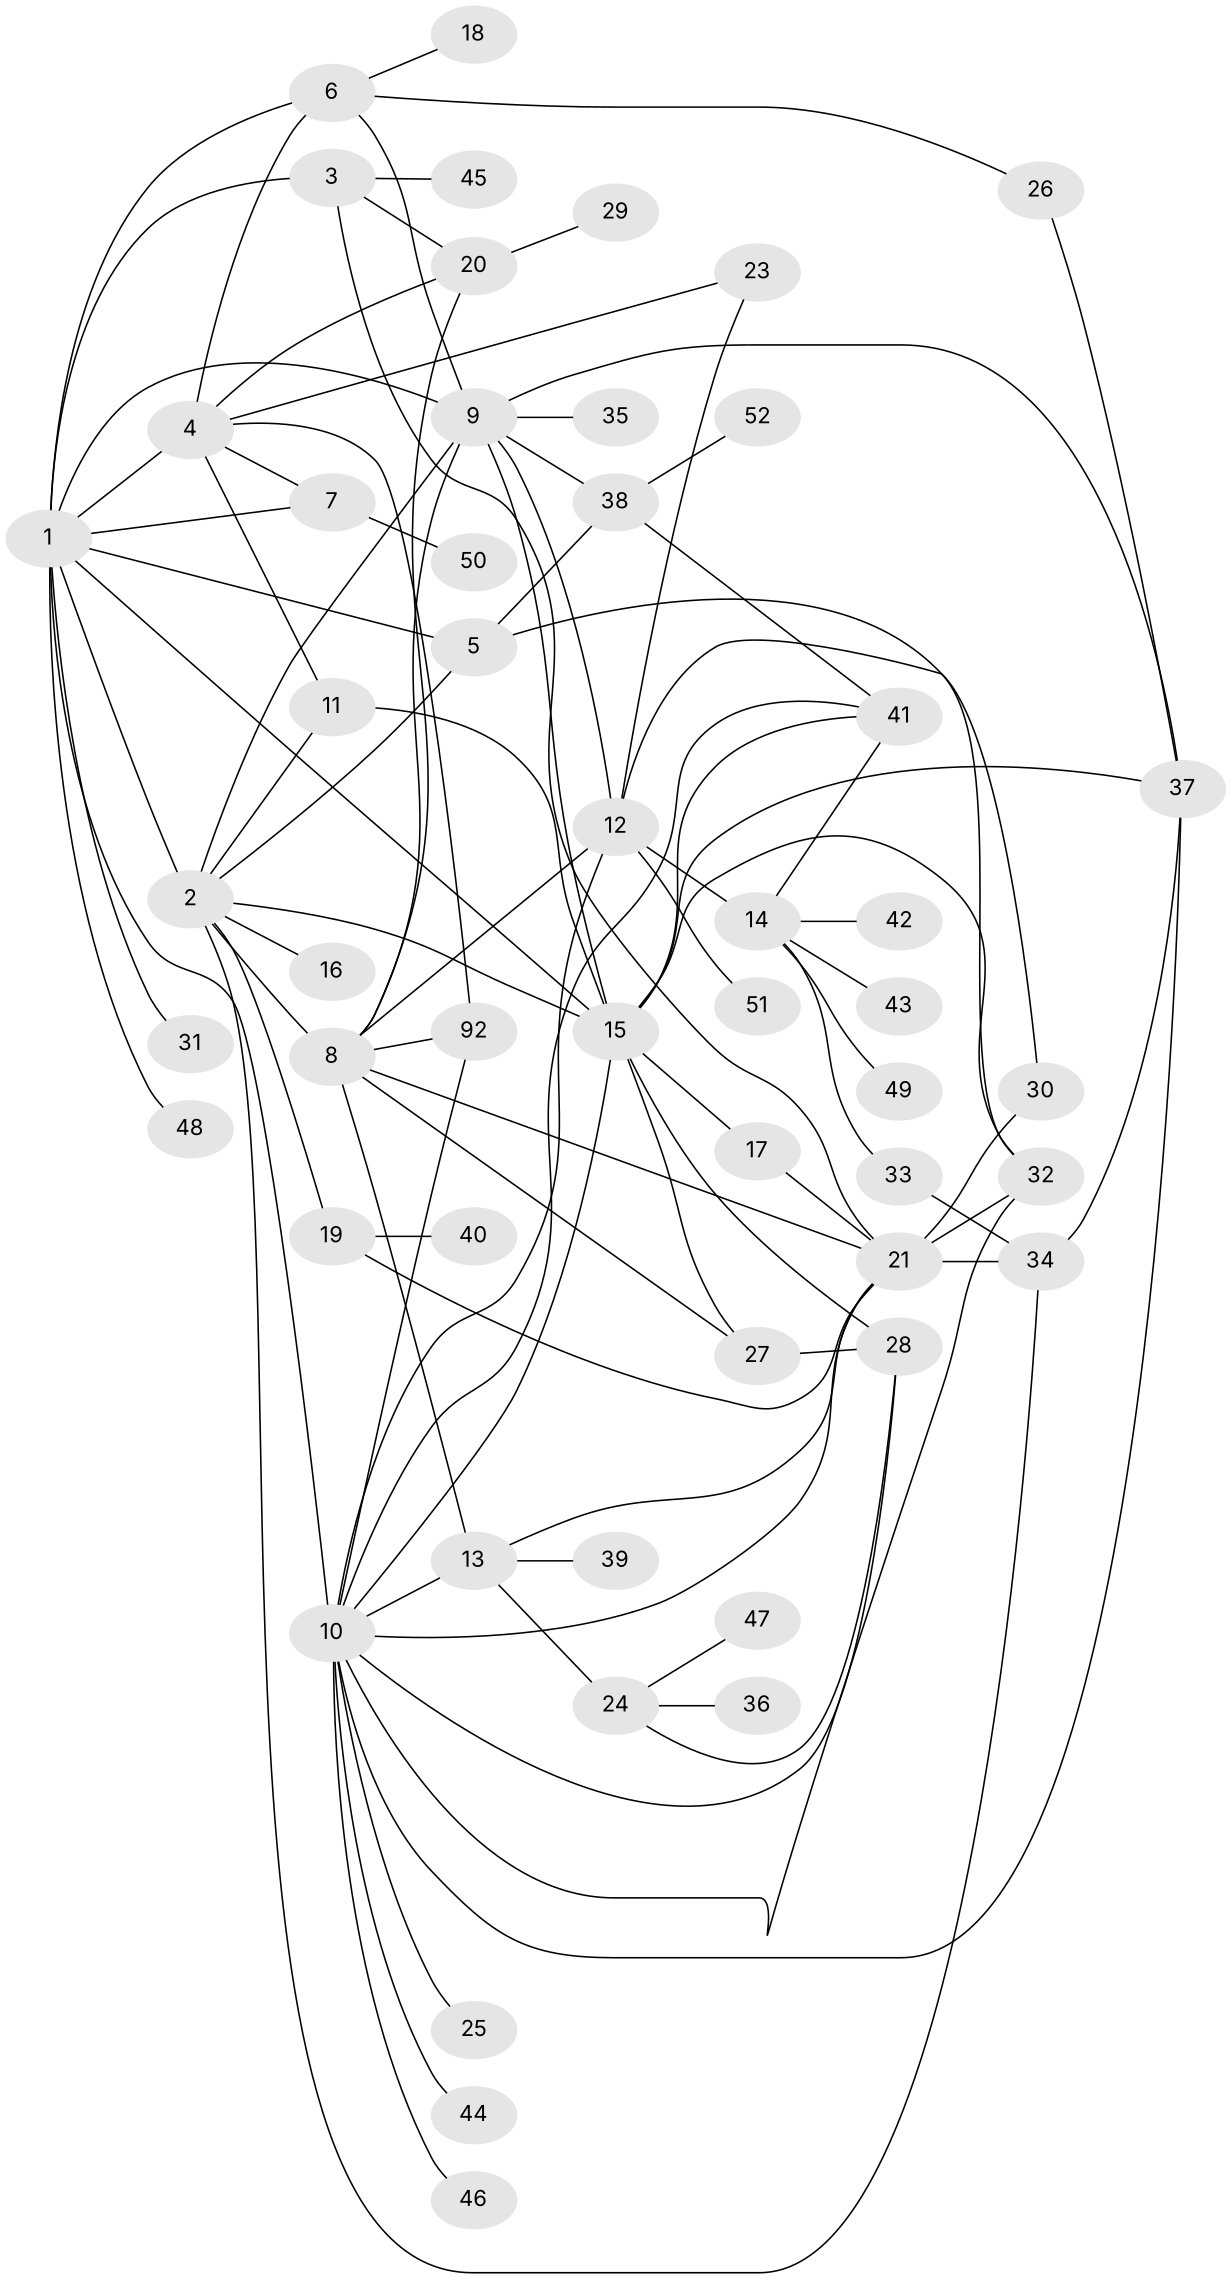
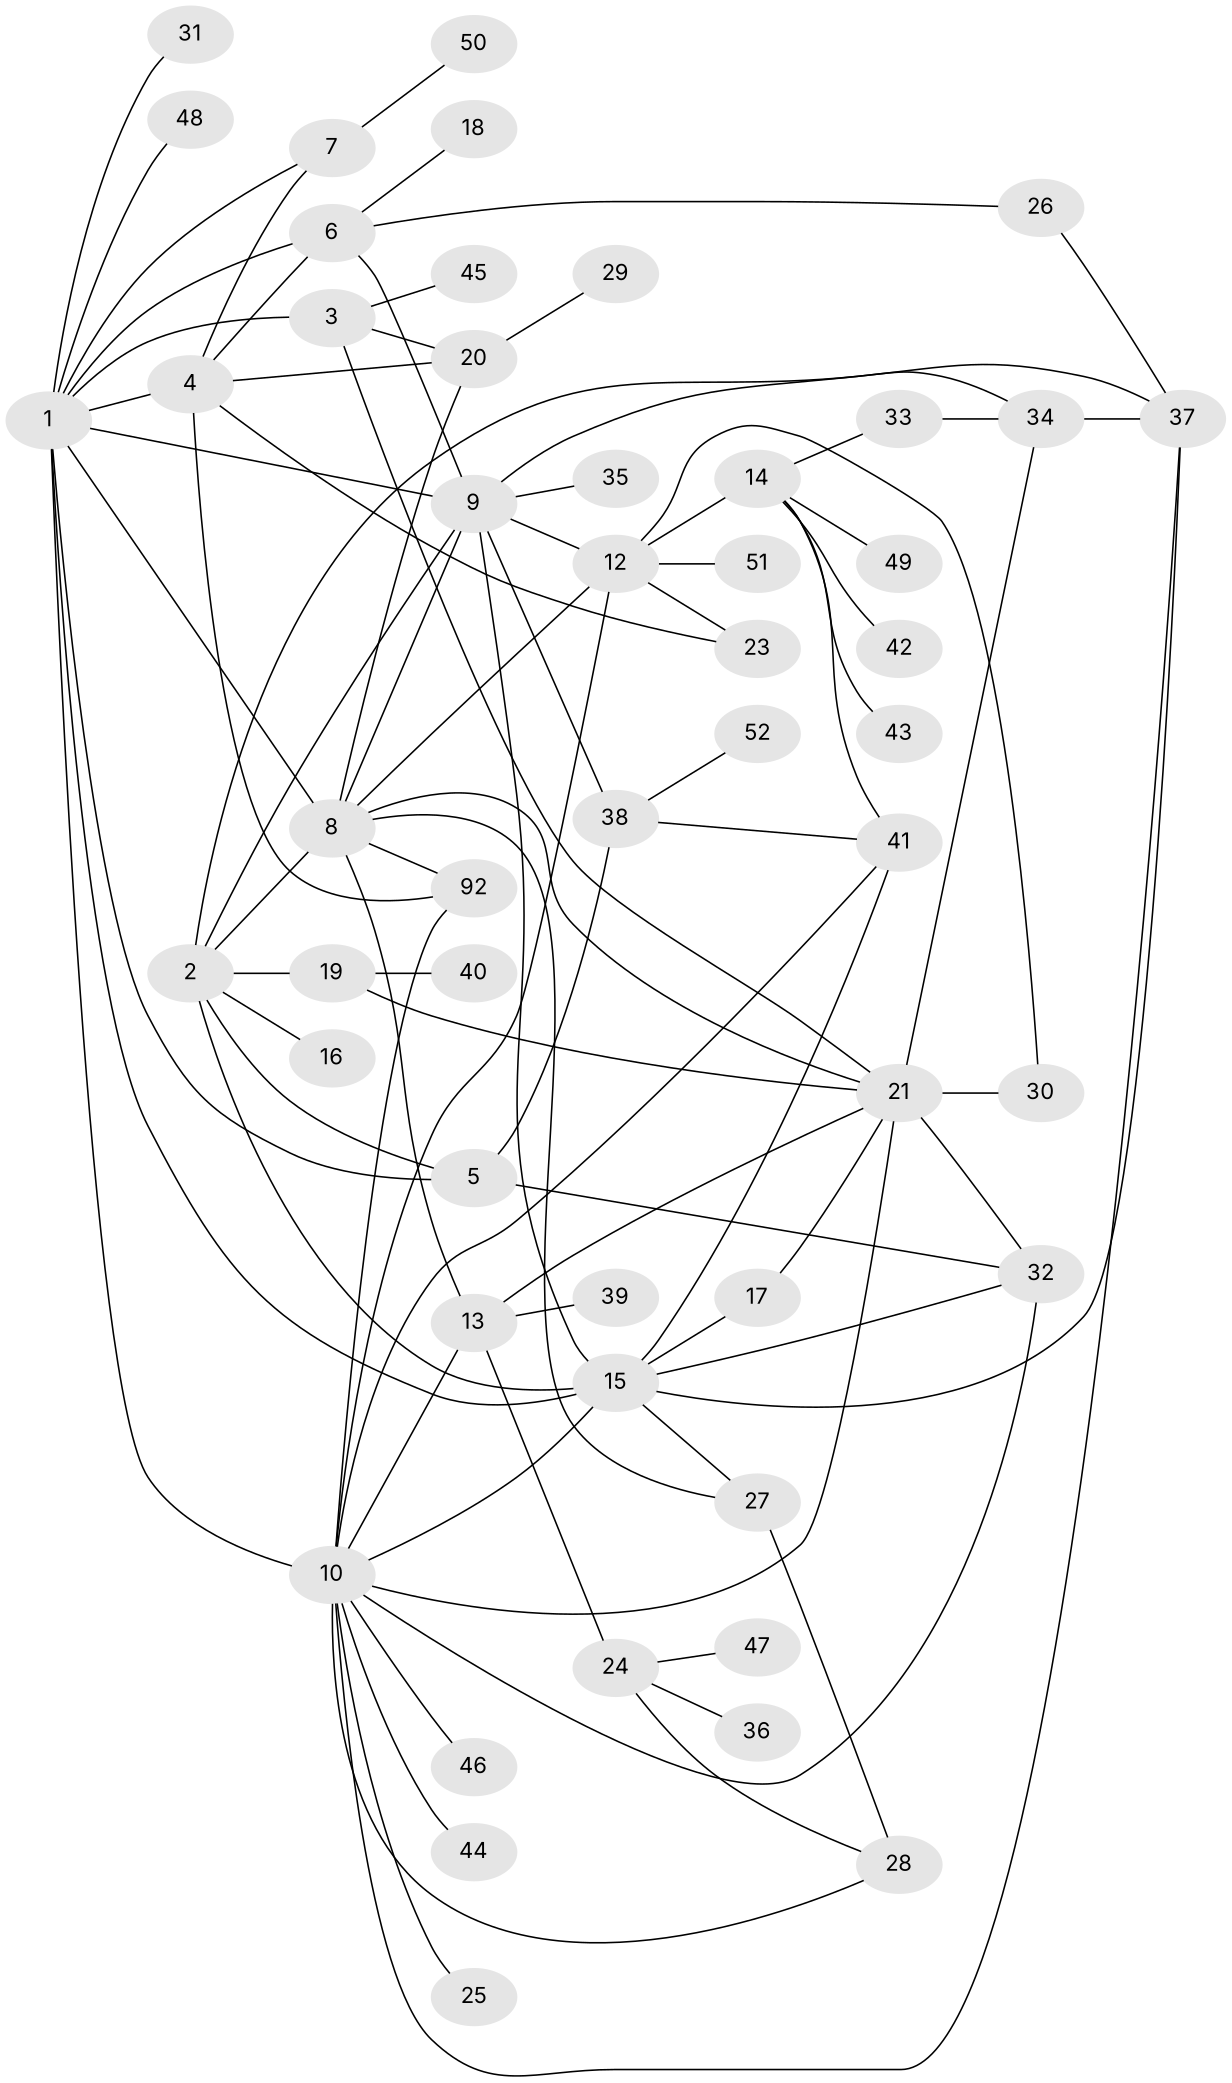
(332, 707) -> none
(117, 720) -> (191, 625)
(736, 1217) -> none
